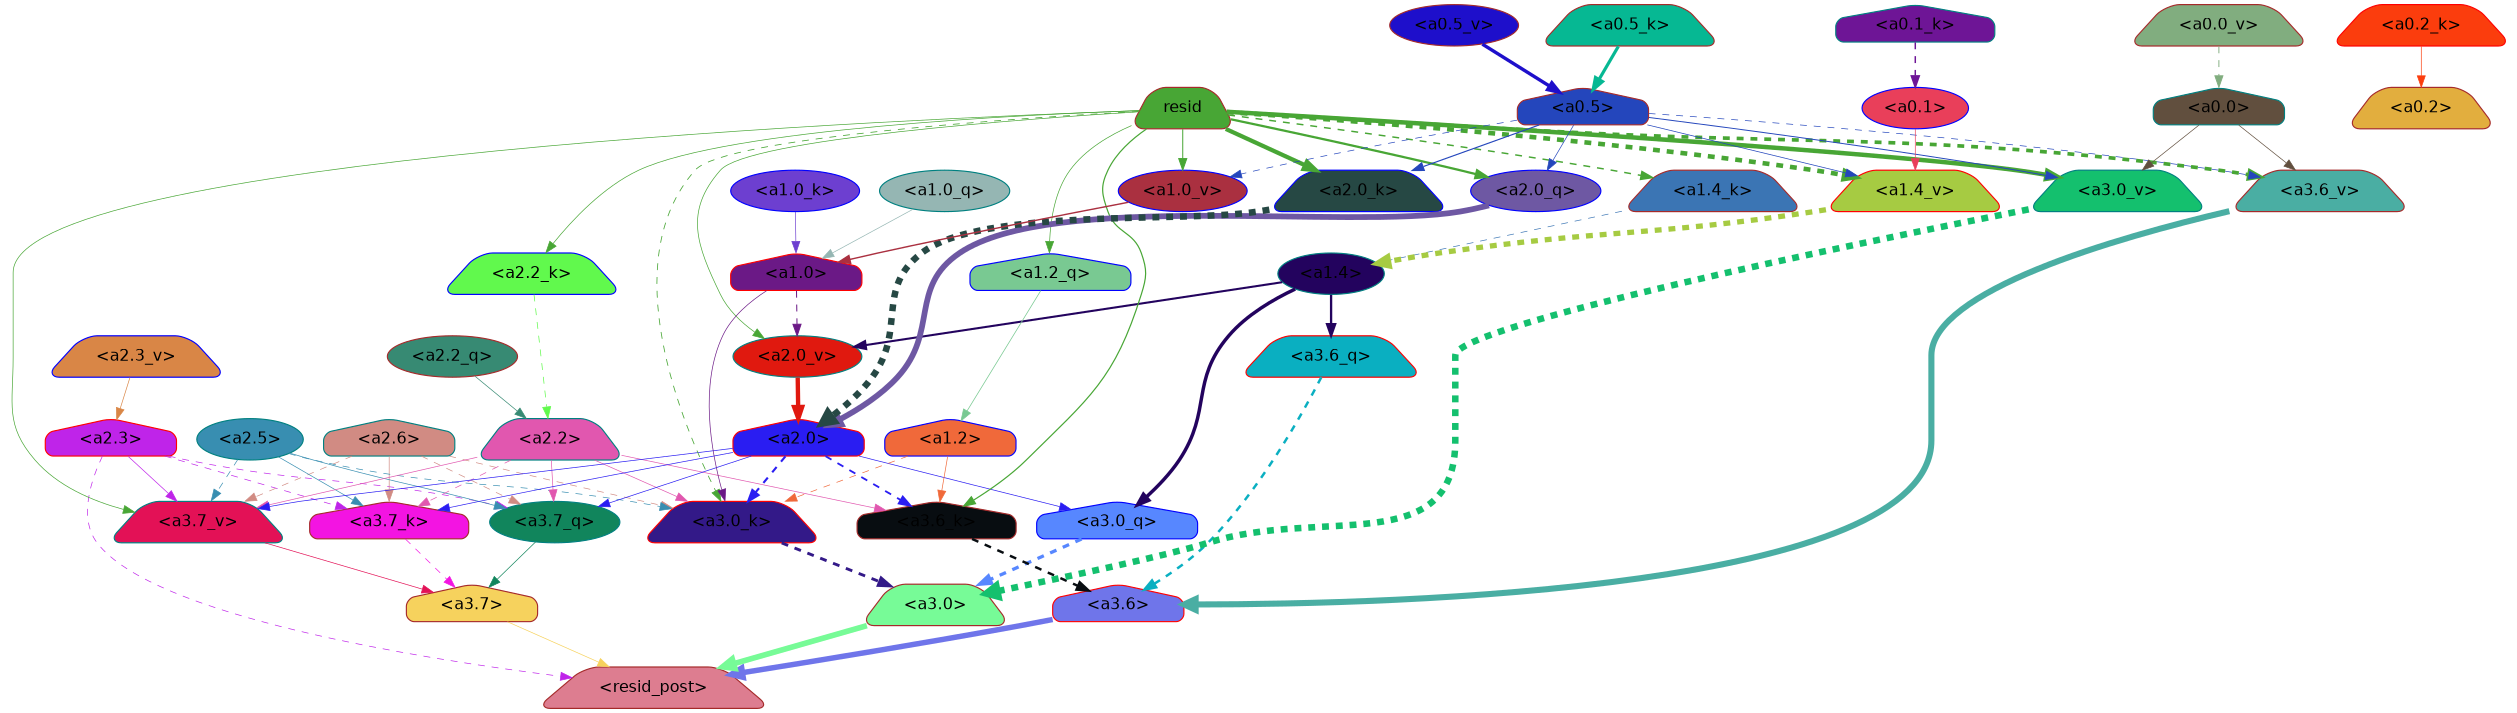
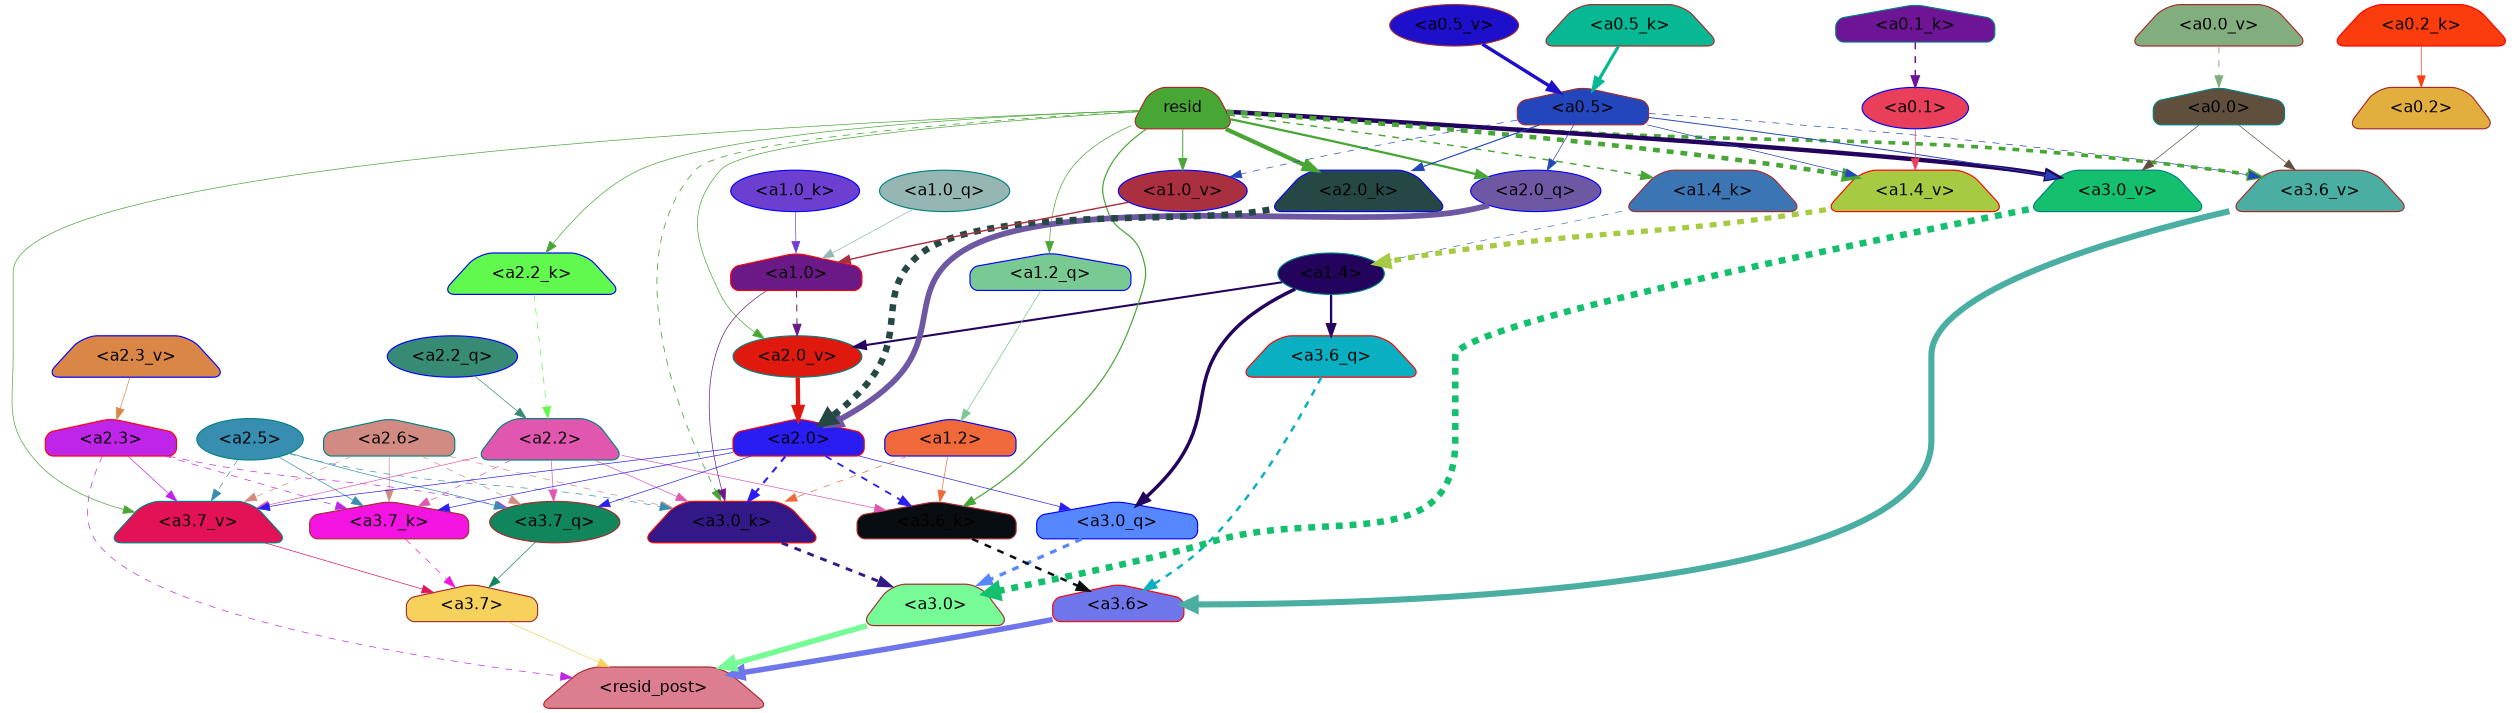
(1780, 148) -> (1780, 148)
(452, 356) -> (452, 356)
(555, 522) -> (555, 522)
